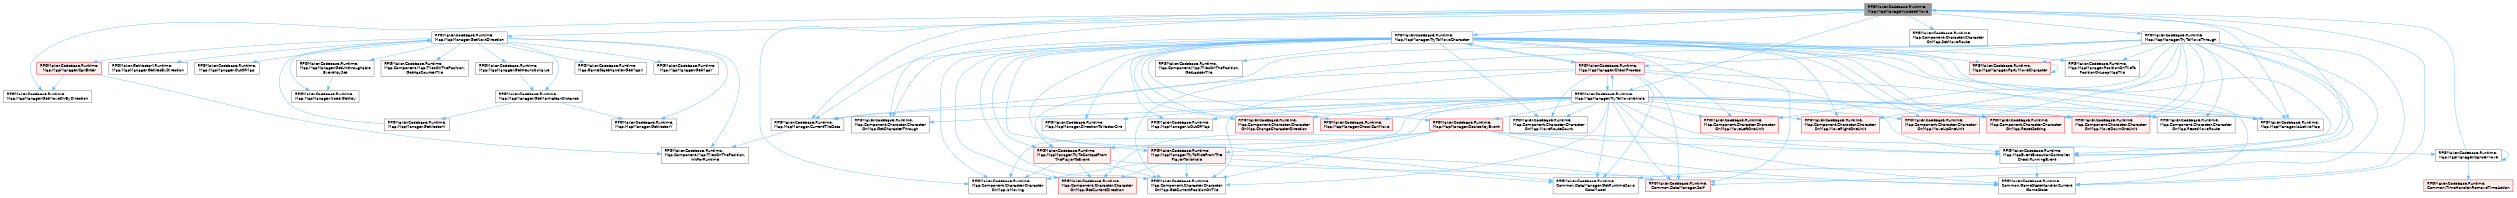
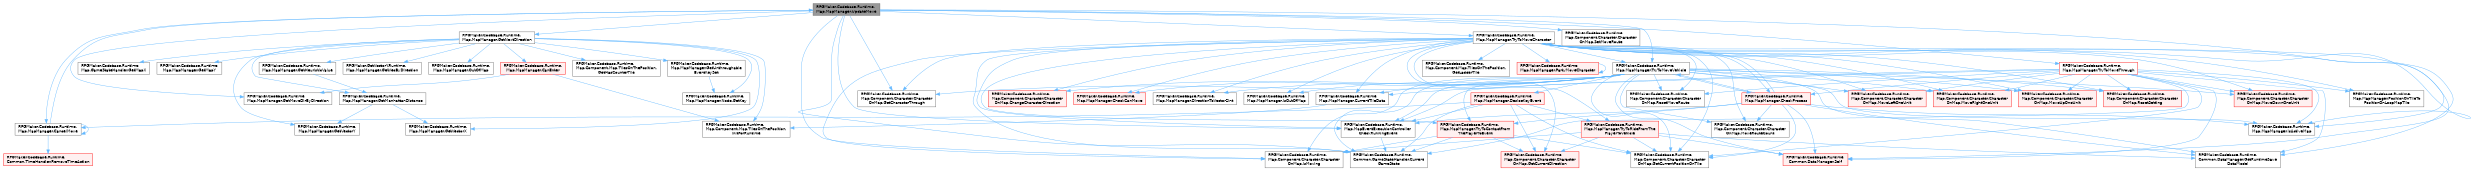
(1326, 13) -> (403, 16)
(2181, 38) -> (2099, 68)
(2097, 53) -> none
(287, 62) -> (749, 109)
(1160, 82) -> (1581, 53)
